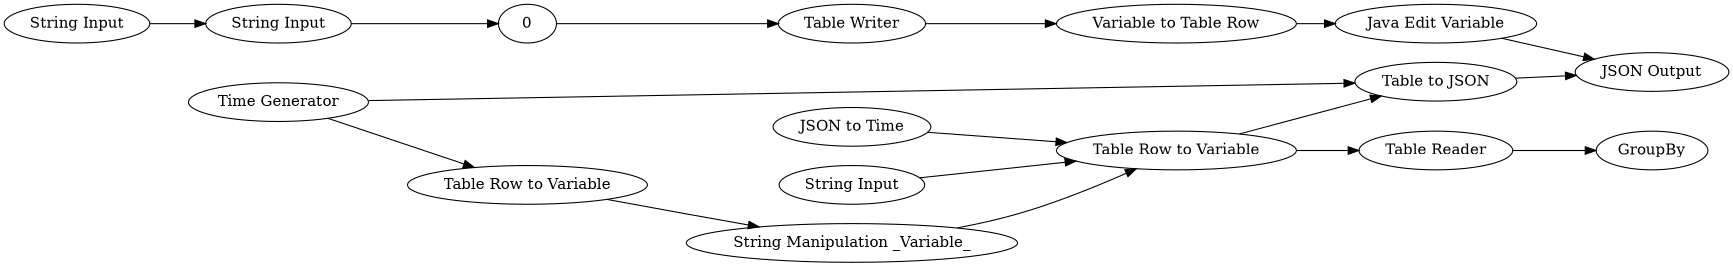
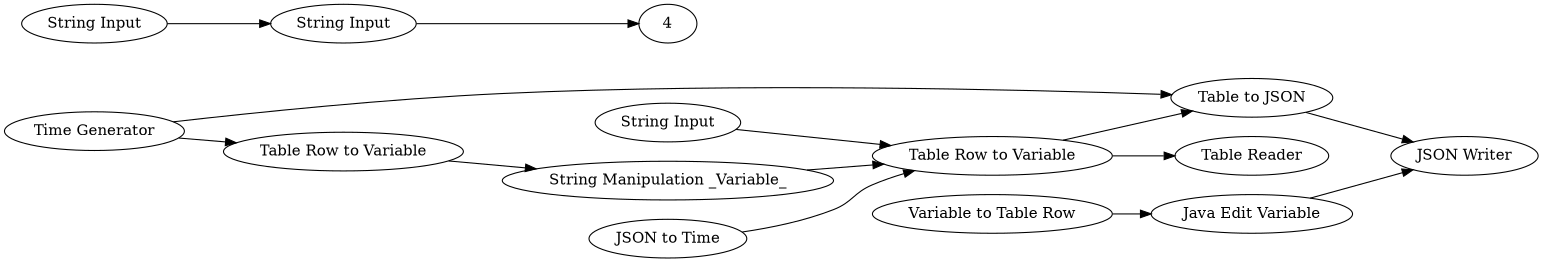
(527, 24) -> (668, 24)
(852, 24) -> none
(1652, 72) -> (1464, 156)
(1652, 151) -> none
